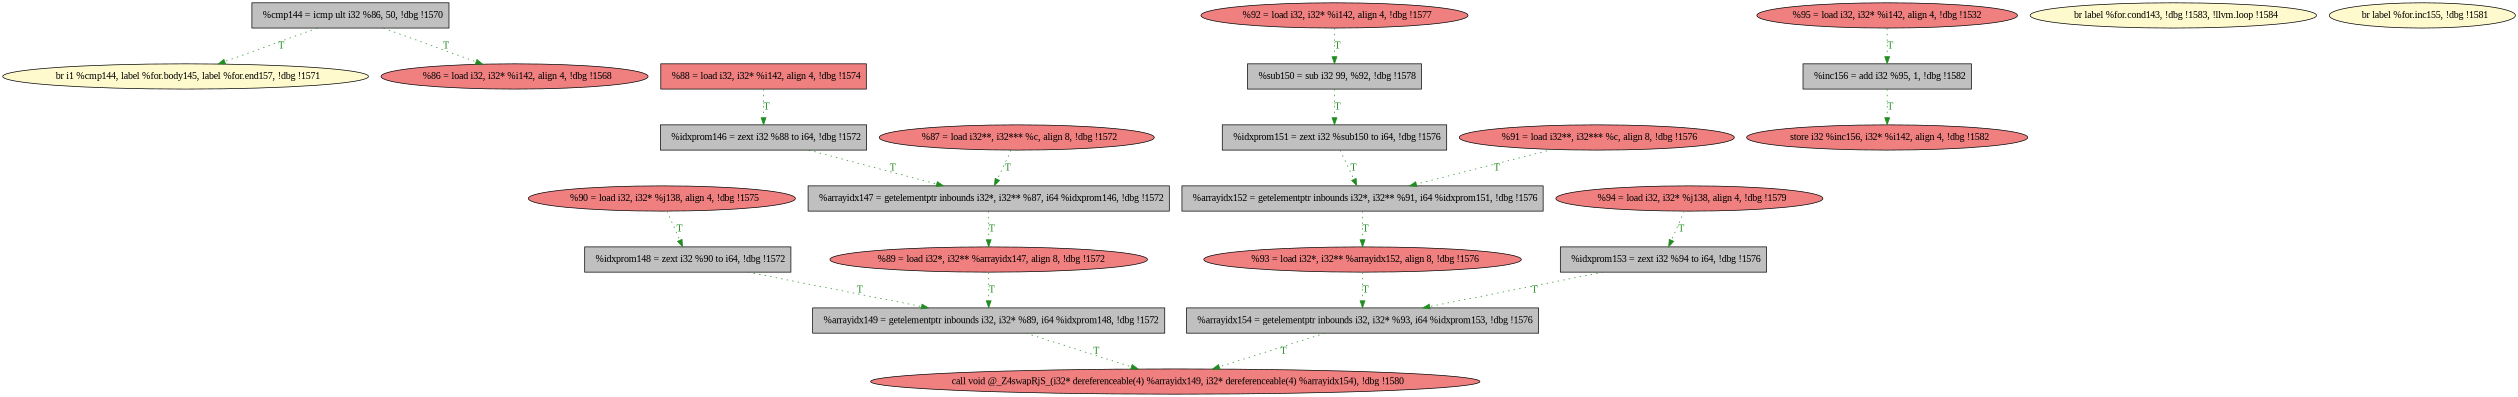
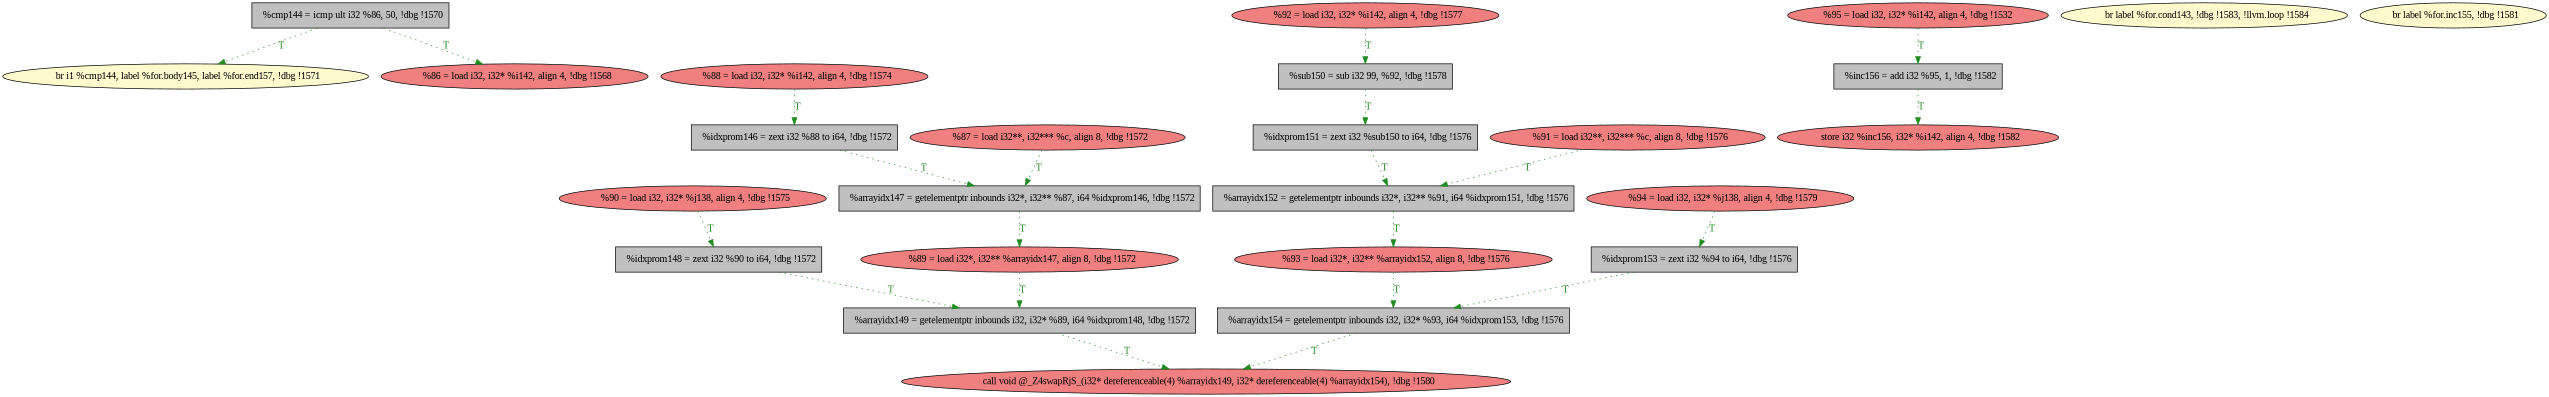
(764, 76) -> (794, 76)
